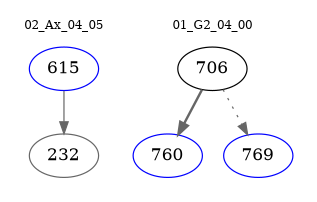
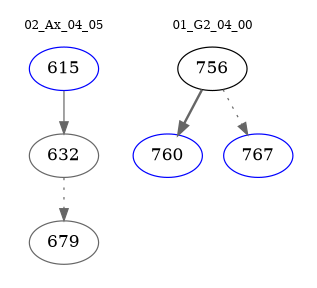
(212, 69) -> (212, 69)
(64, 156) -> (64, 156)
(258, 156) -> (258, 156)
none -> (64, 243)
